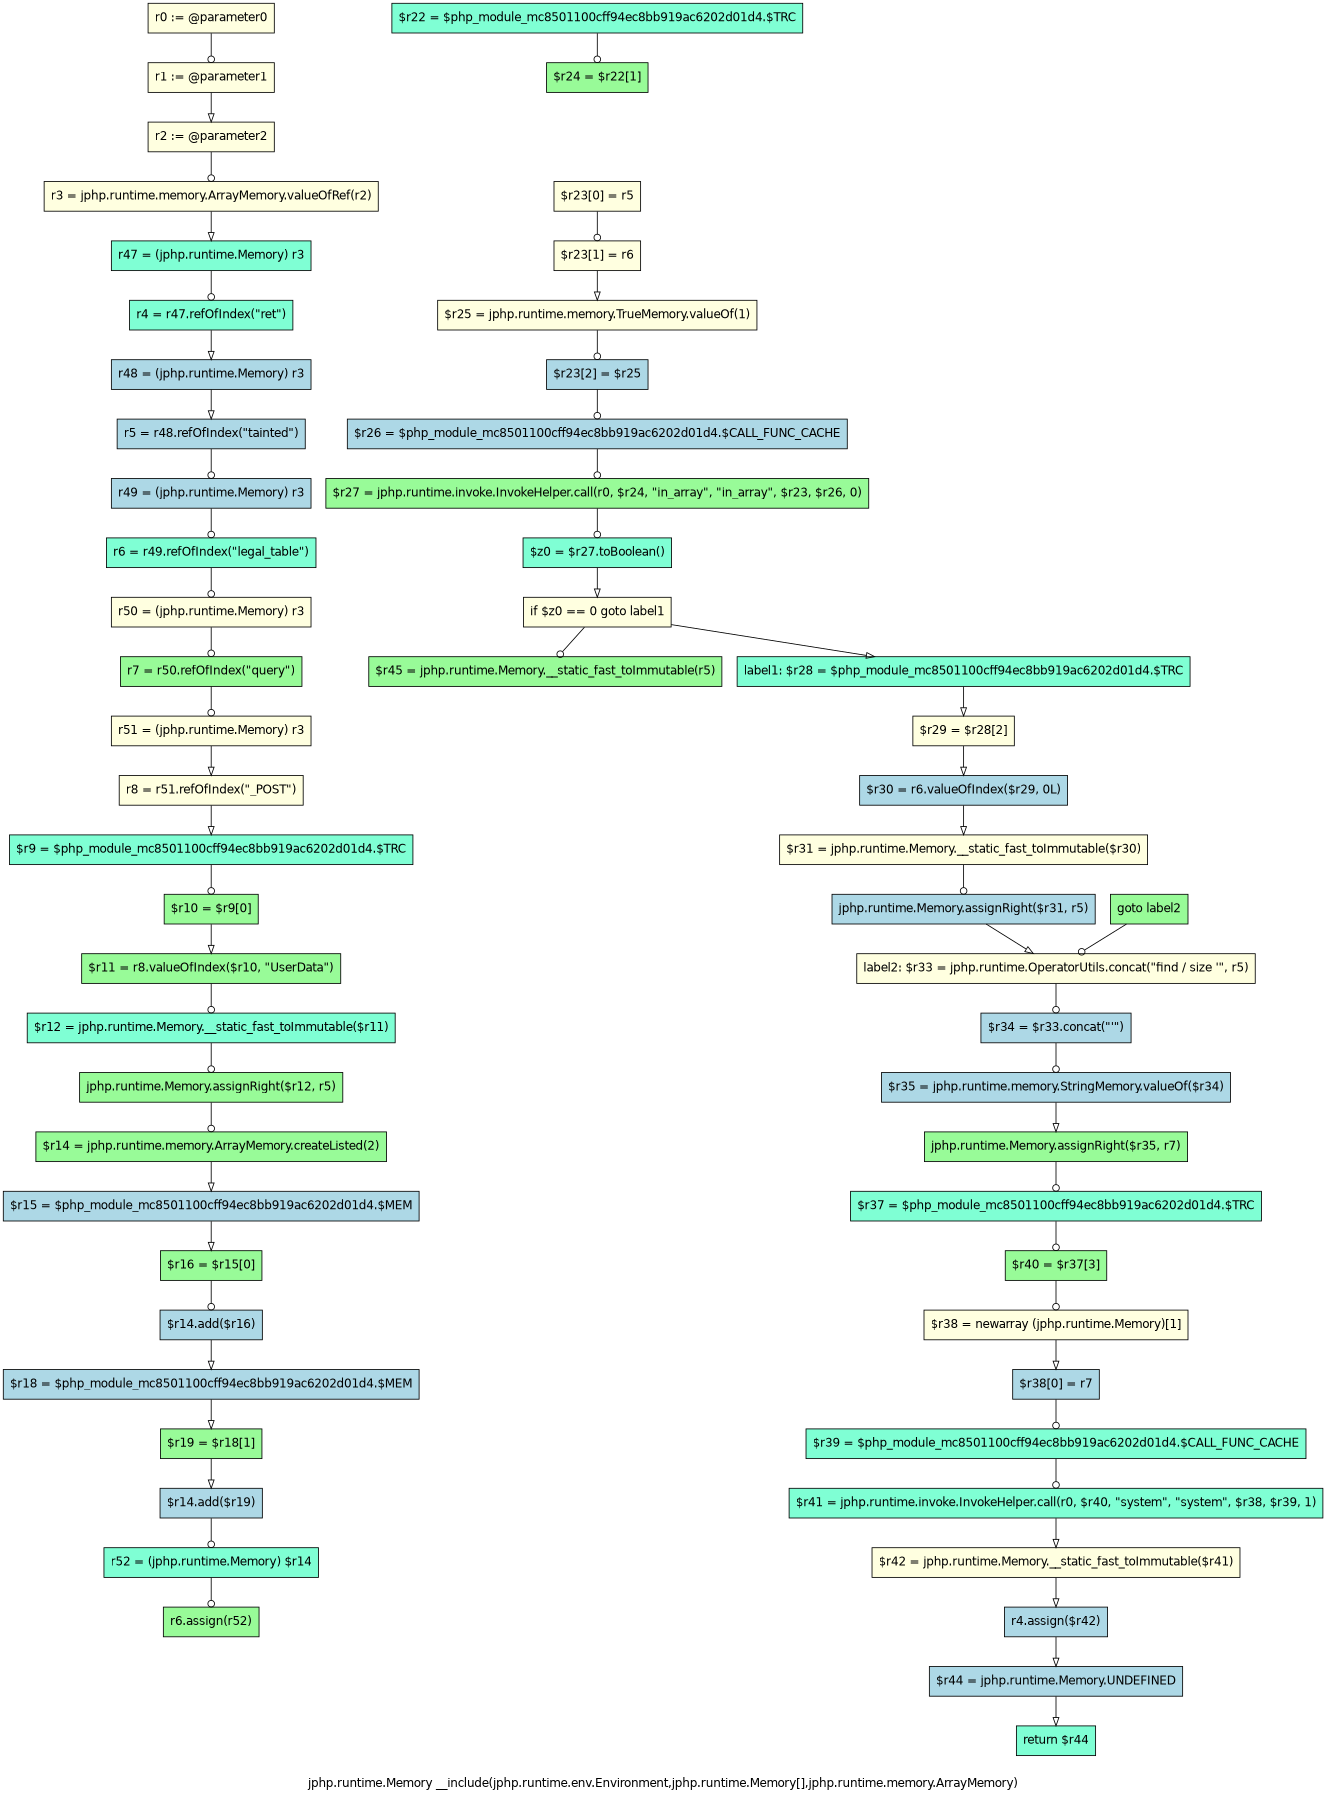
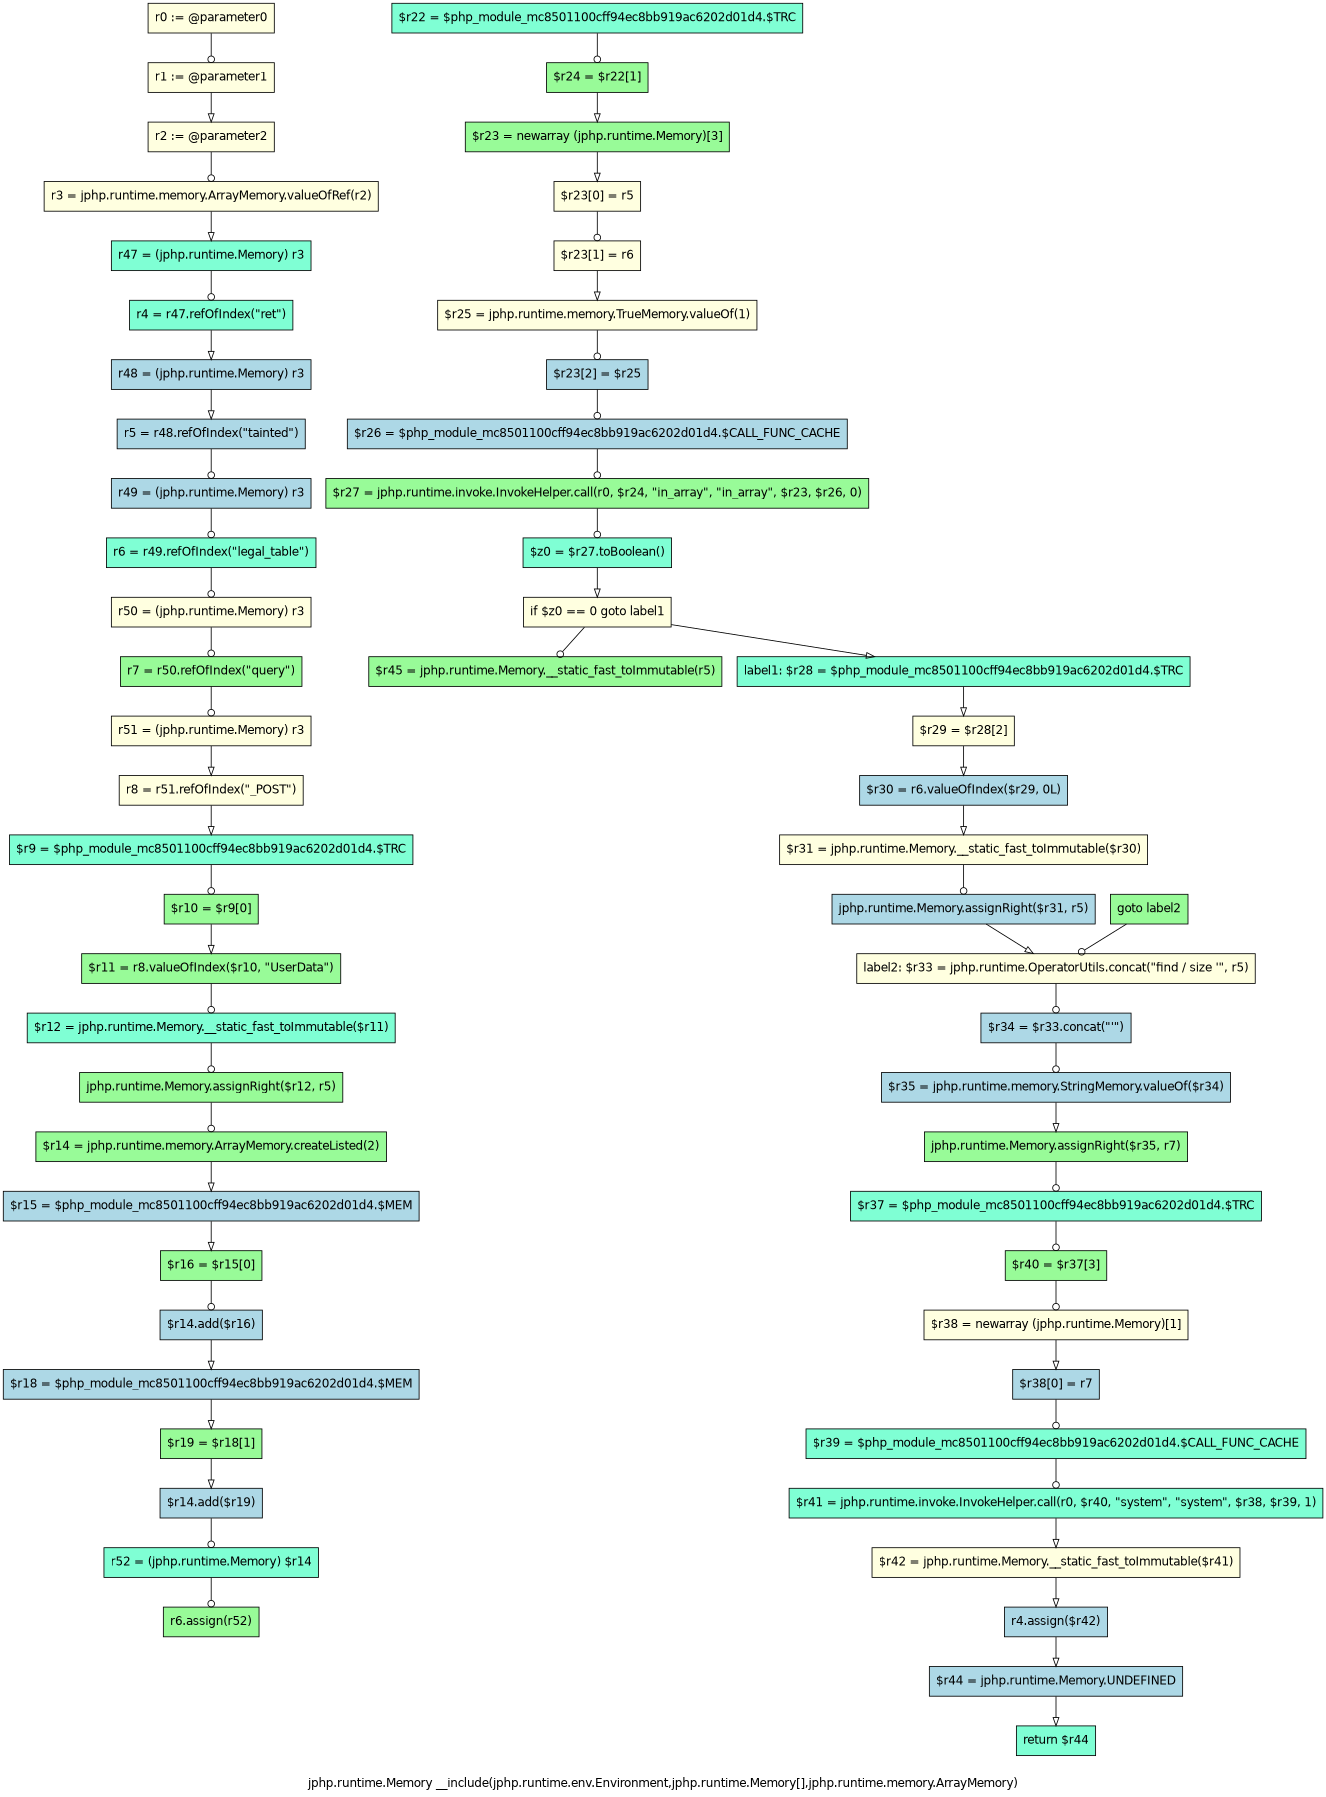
none -> (597, 137)
